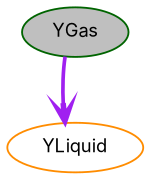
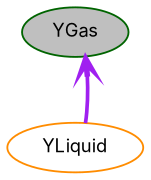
(63, 81) -> (88, 99)
